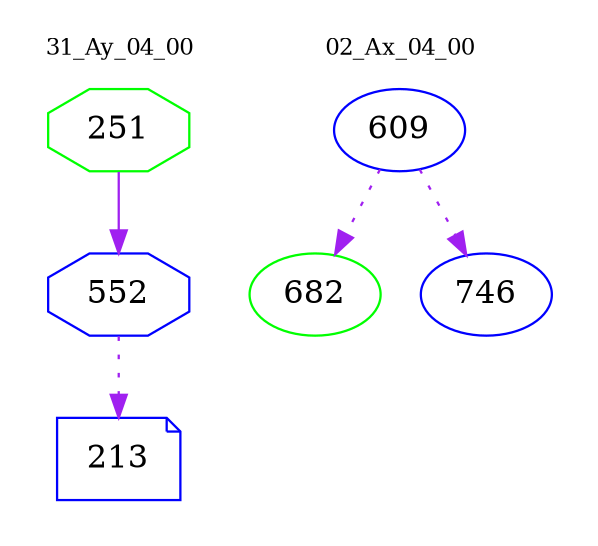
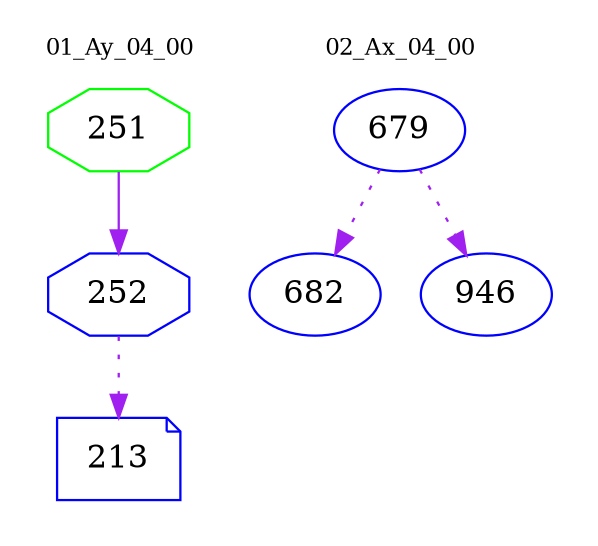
(120, 49) -> (120, 49)
(400, 130) -> (400, 130)
(119, 295) -> (119, 295)
(315, 295) -> (315, 295)
(486, 295) -> (486, 295)
